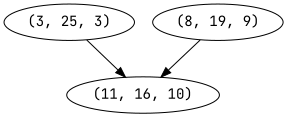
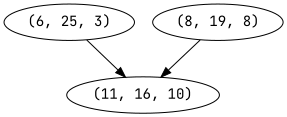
(69, 22) -> (69, 22)
(218, 22) -> (218, 22)
